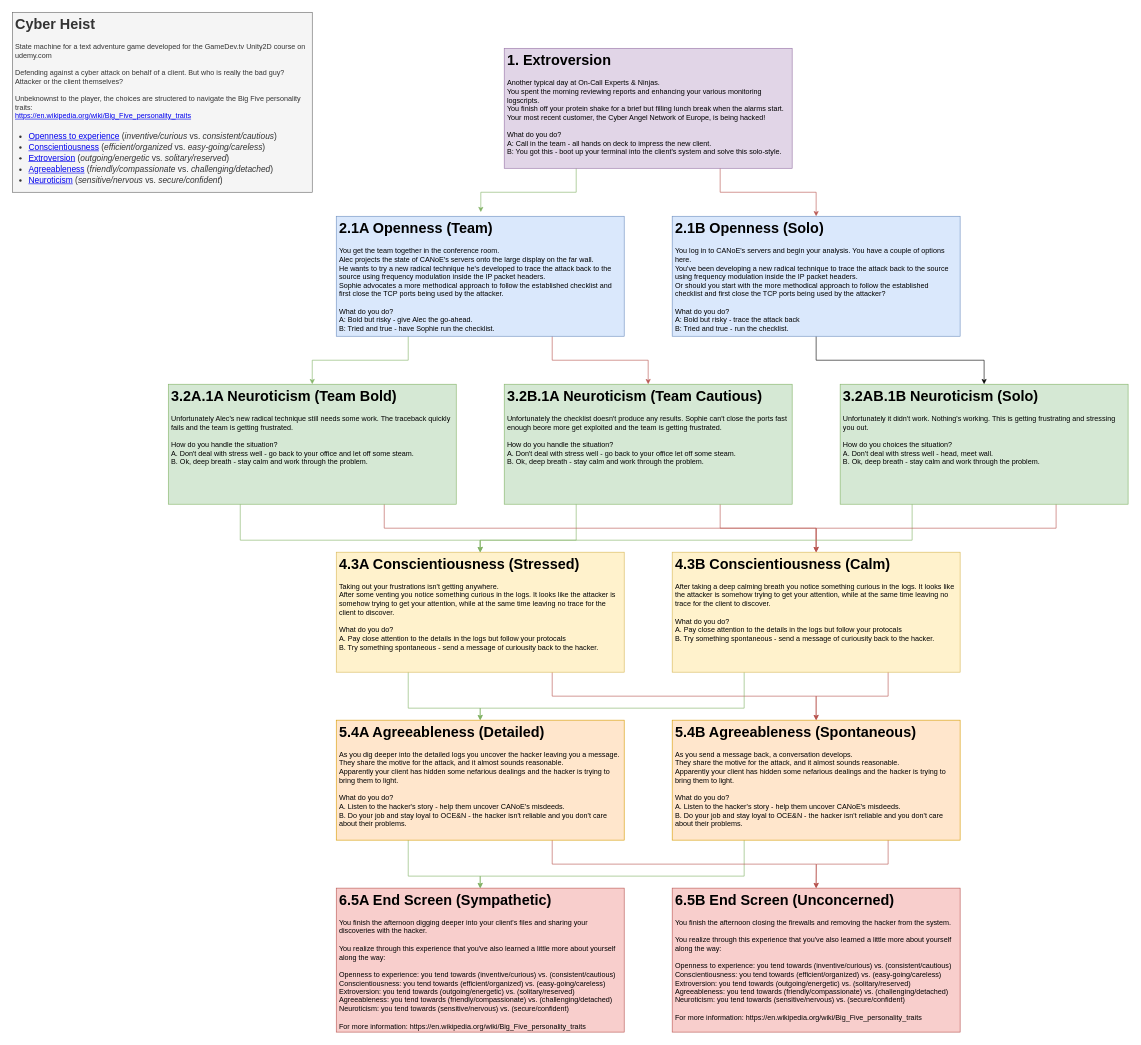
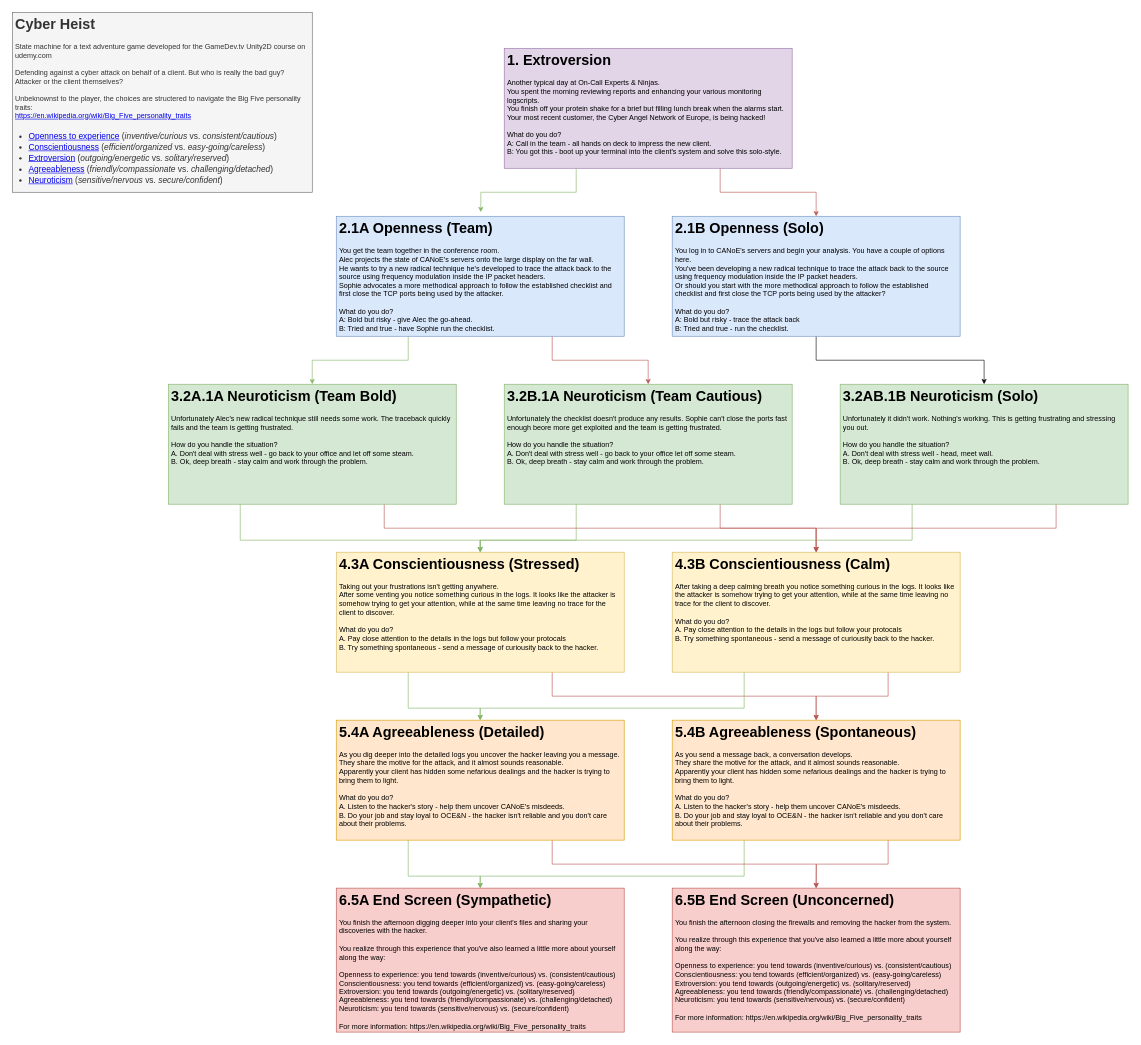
(985, 404) -> (985, 404)
